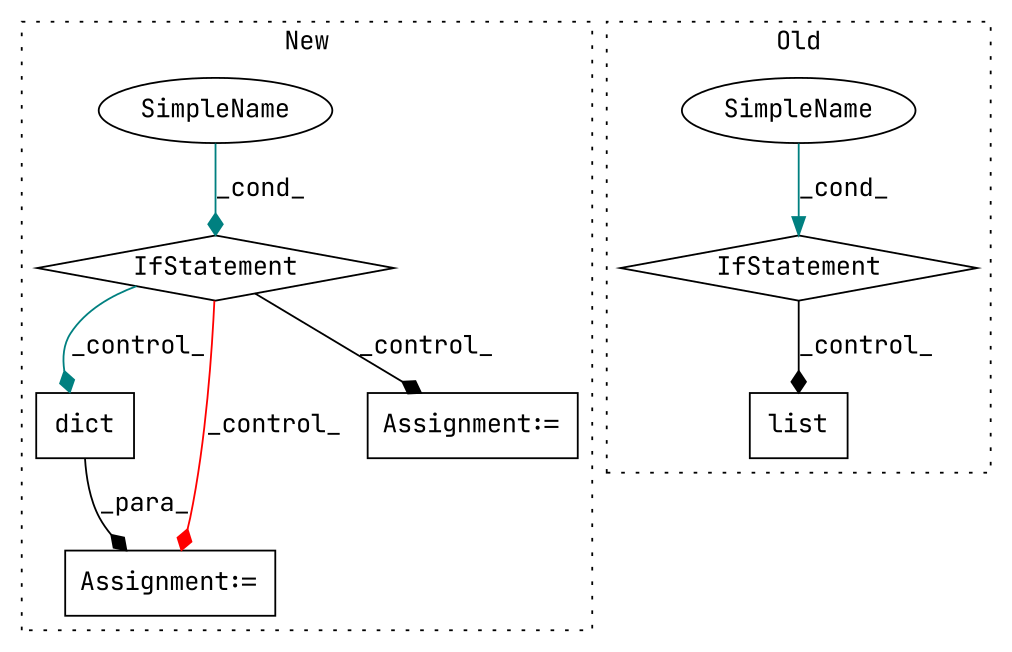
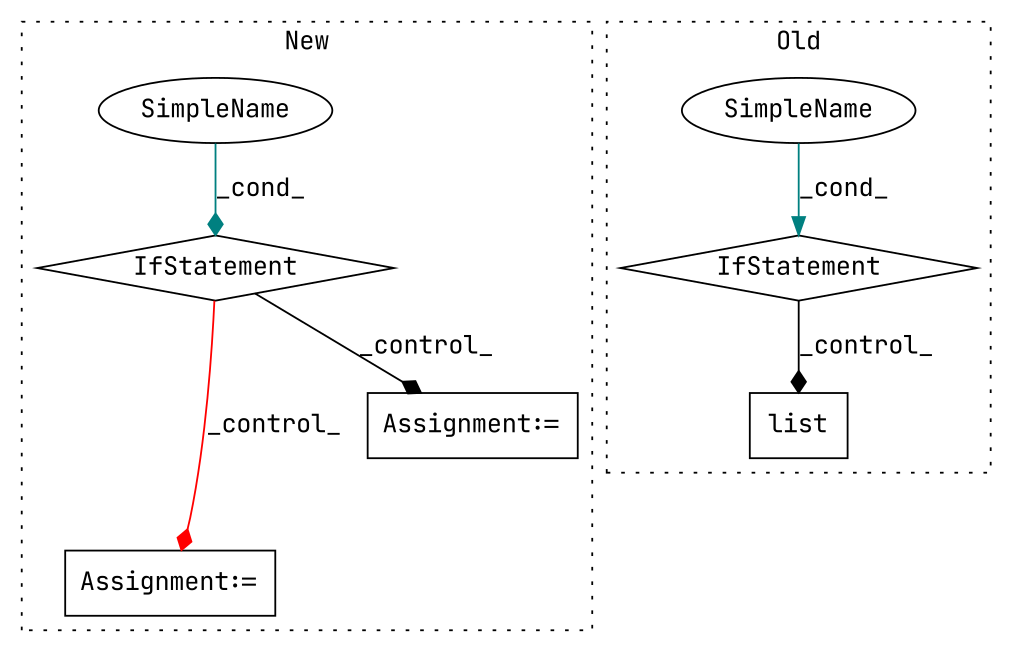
(85, 426) -> none
